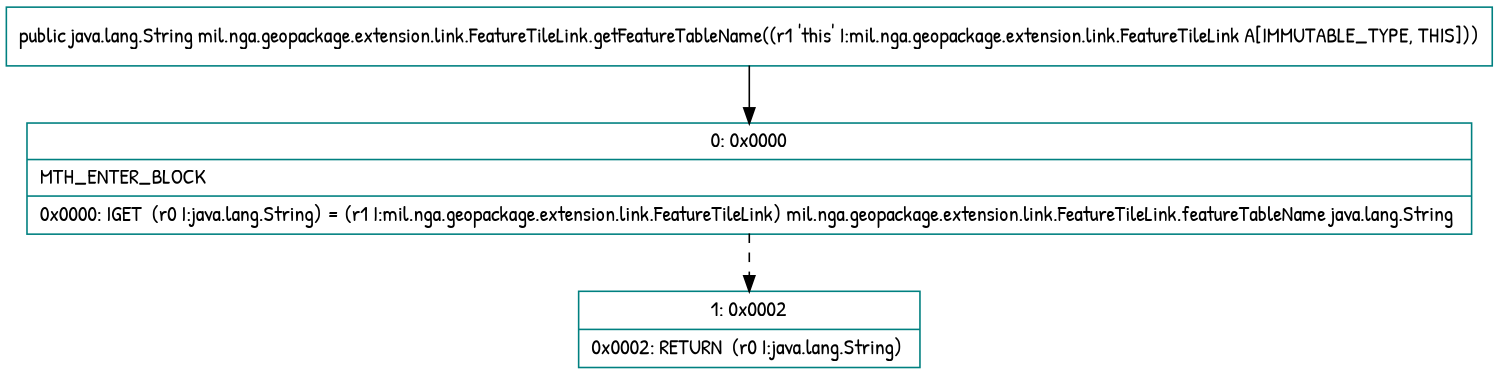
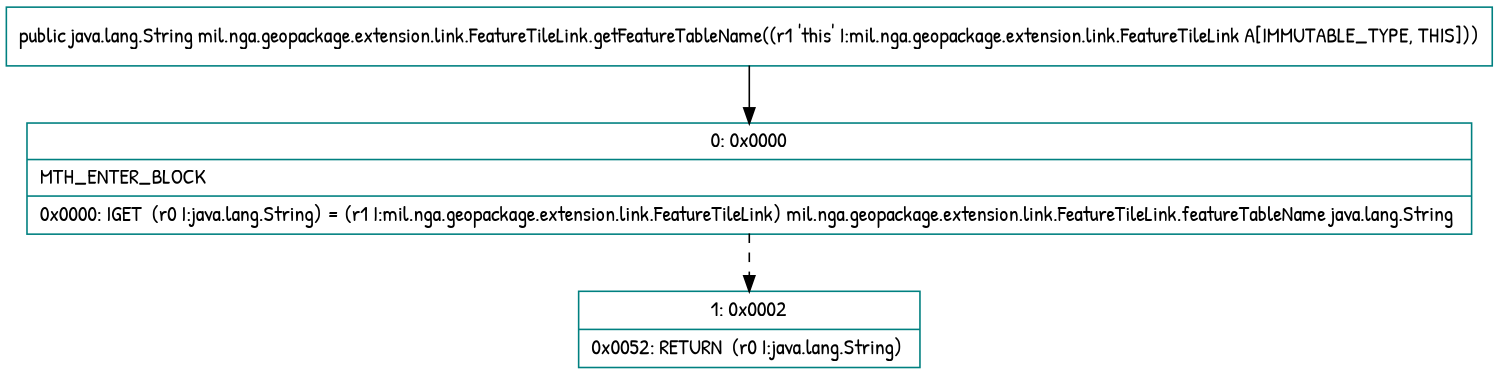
(749, 348) -> (749, 348)
